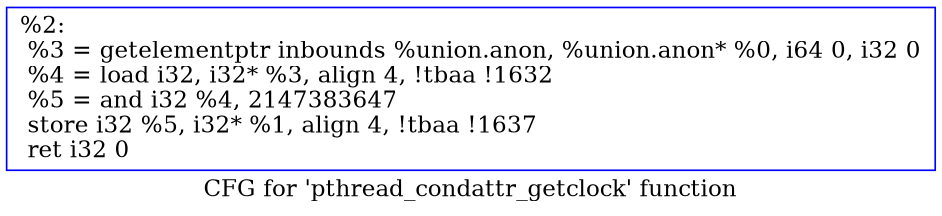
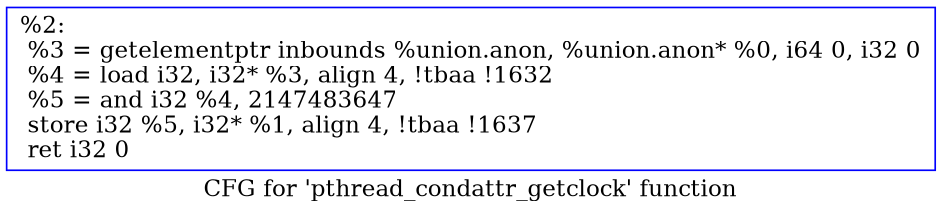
(209, 100) -> (209, 100)
